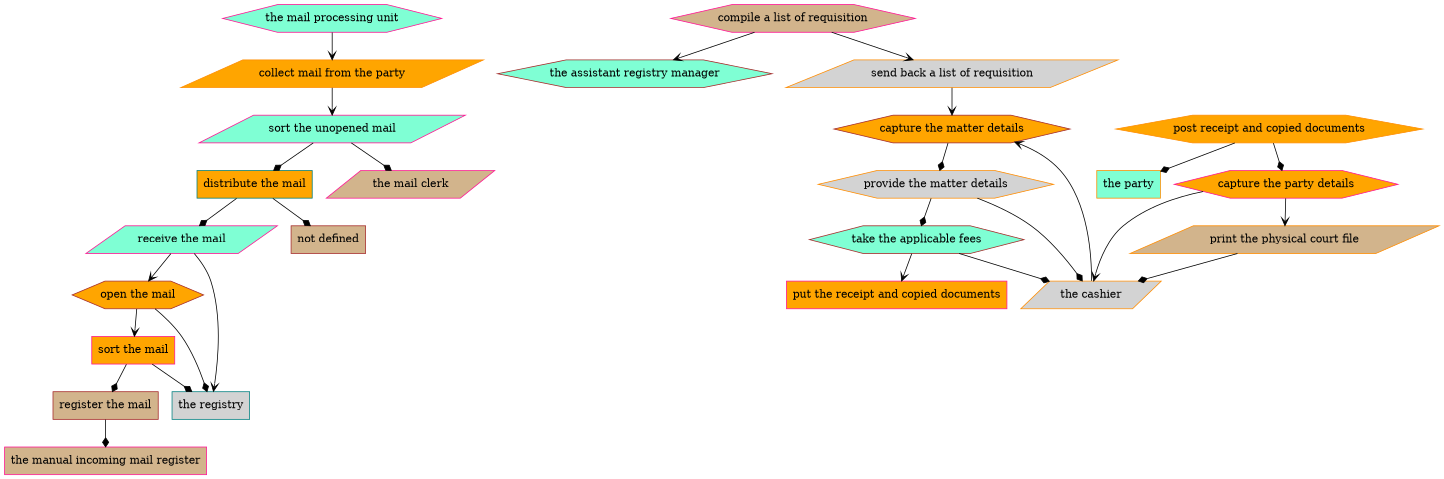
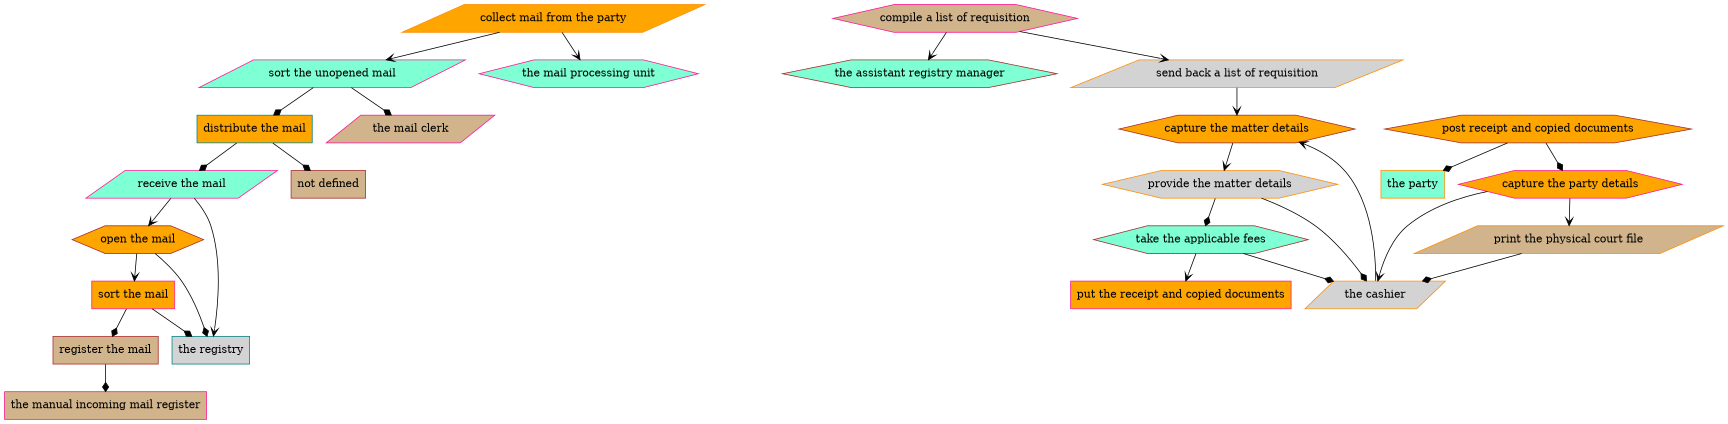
(332, 42) -> (569, 43)
(1269, 129) -> (1538, 129)
(945, 152) -> (1230, 153)
